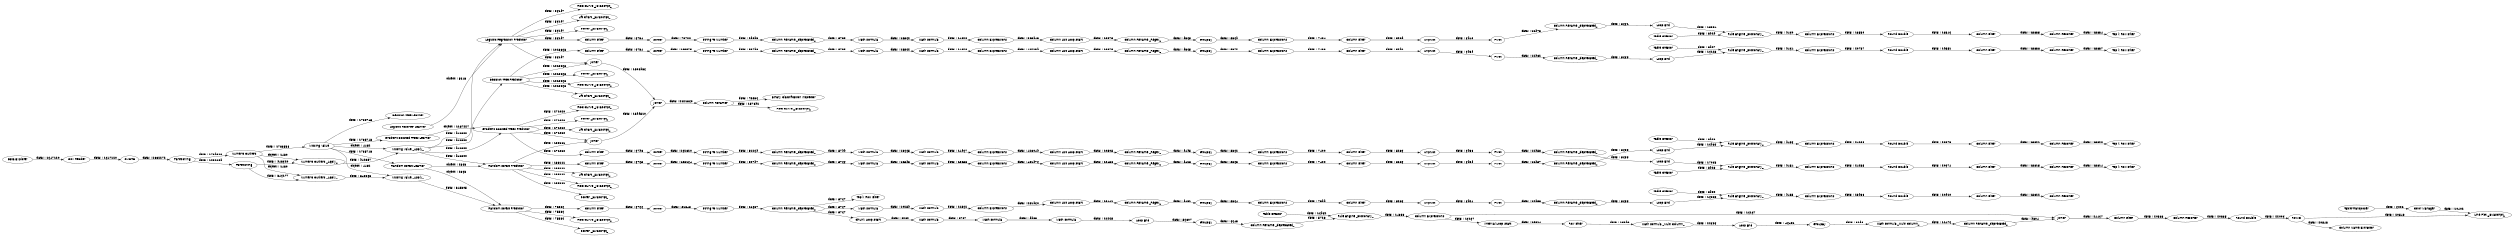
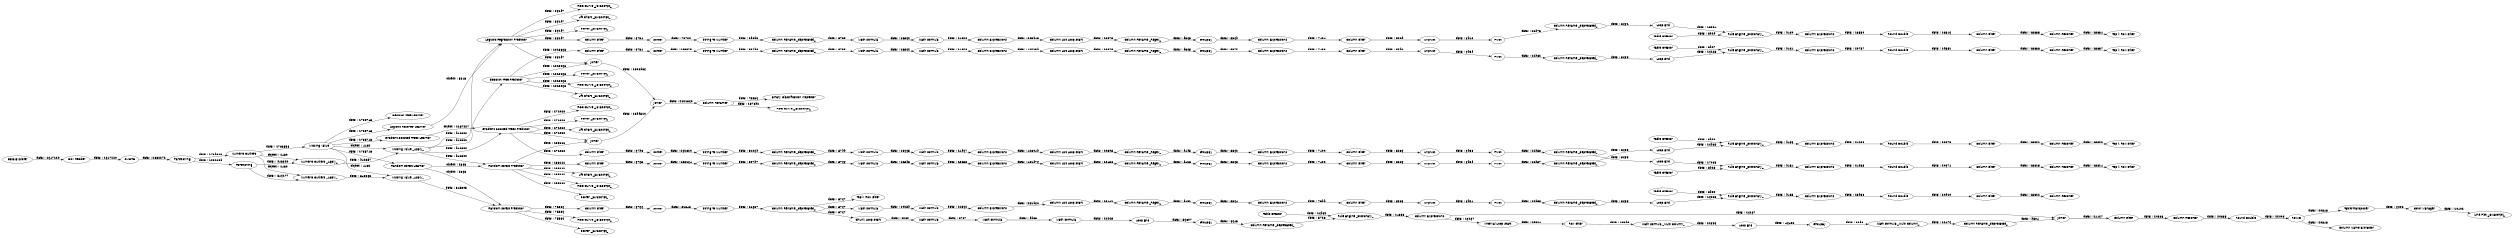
none -> (358, 135)
(2385, 217) -> (2321, 213)
